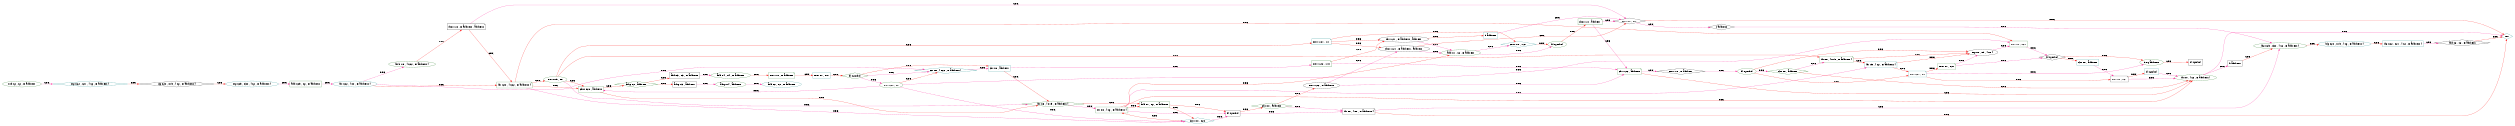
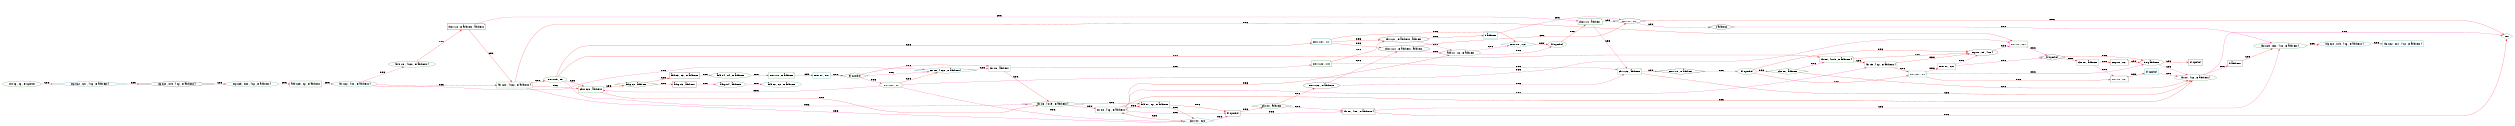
(1046, 5) -> (1026, 17)
(2462, 43) -> none
none -> (2119, 62)
(2151, 79) -> (2172, 70)
(22, 84) -> (22, 84)
